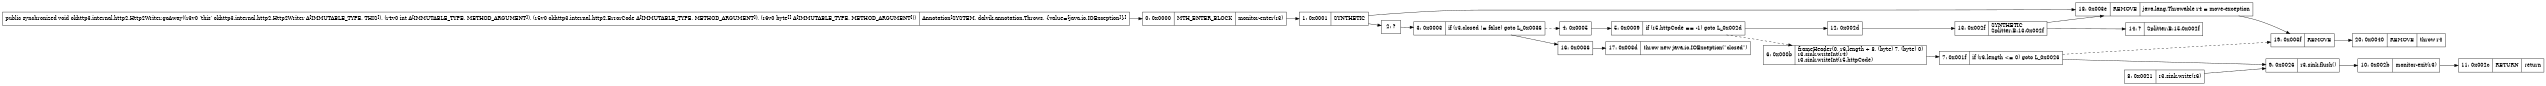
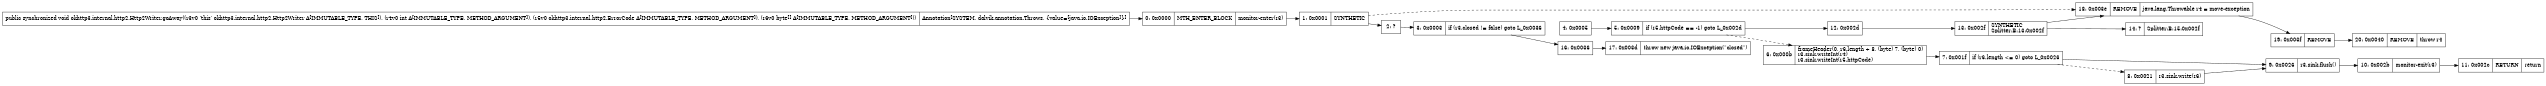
(1720, 10) -> (1720, 10)
(1550, 28) -> none
(2165, 48) -> (2089, 68)
